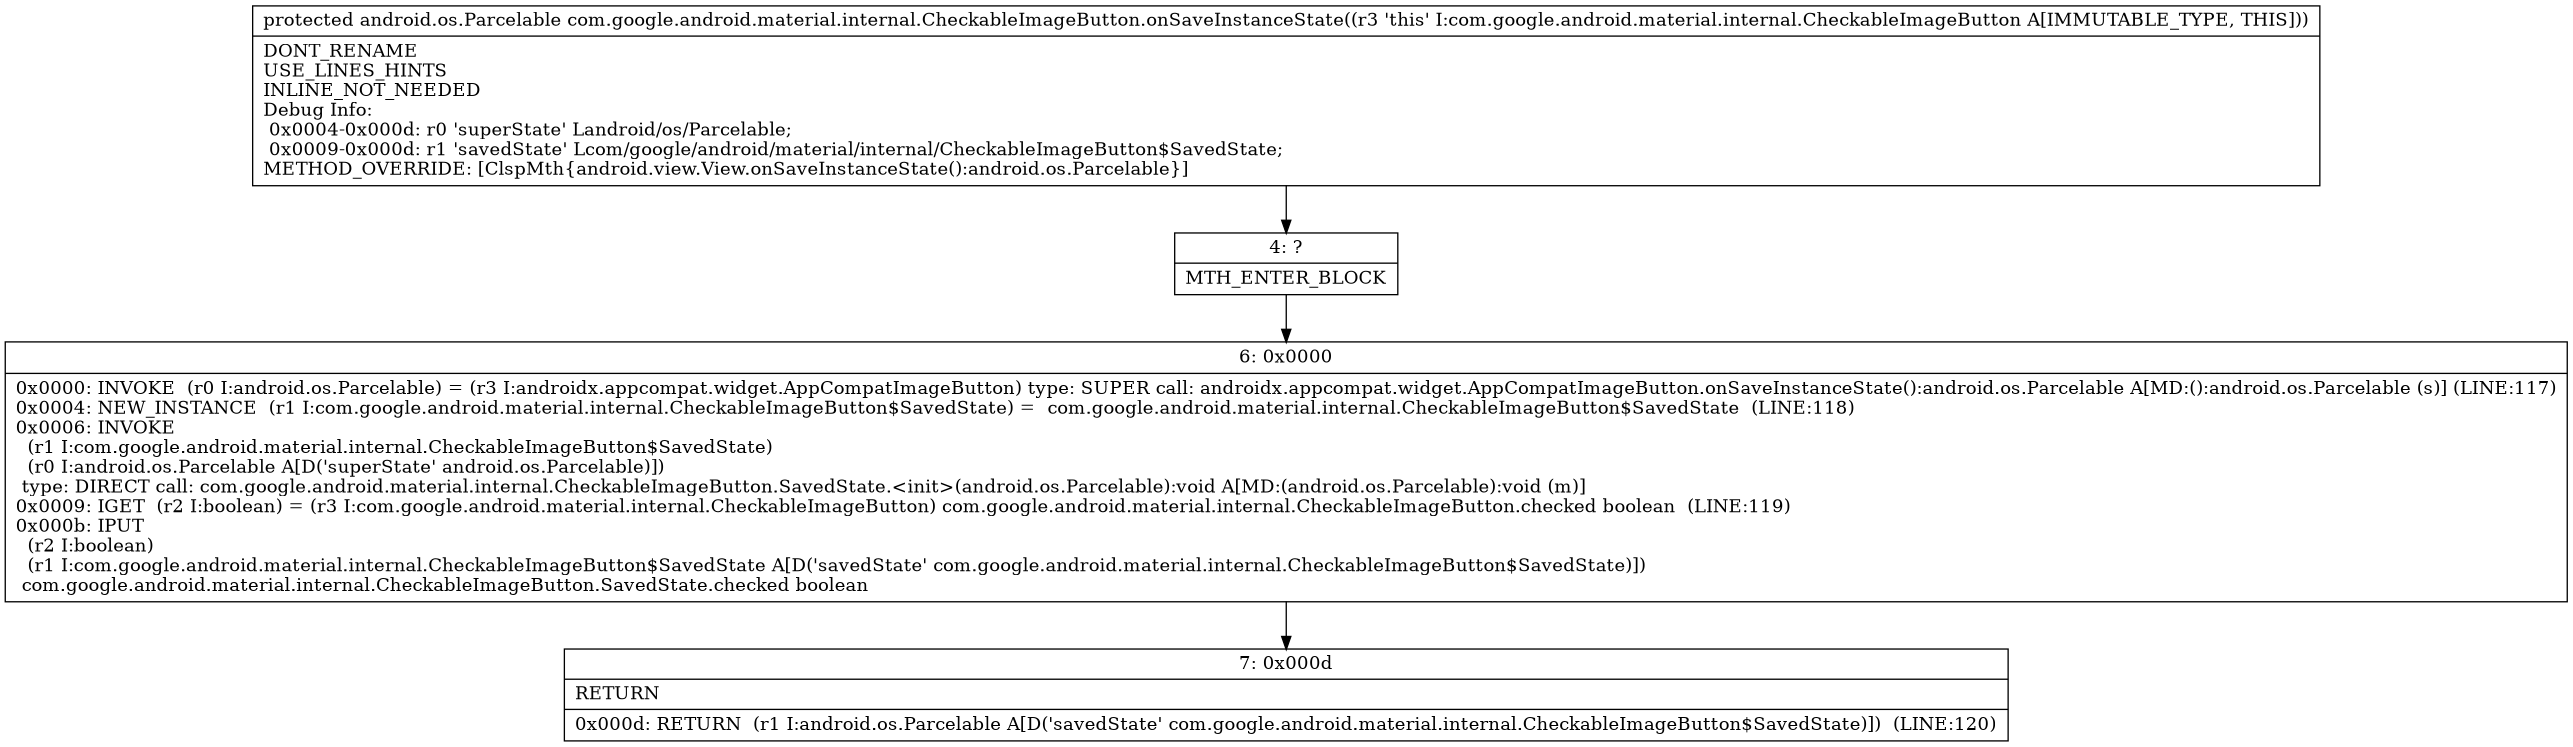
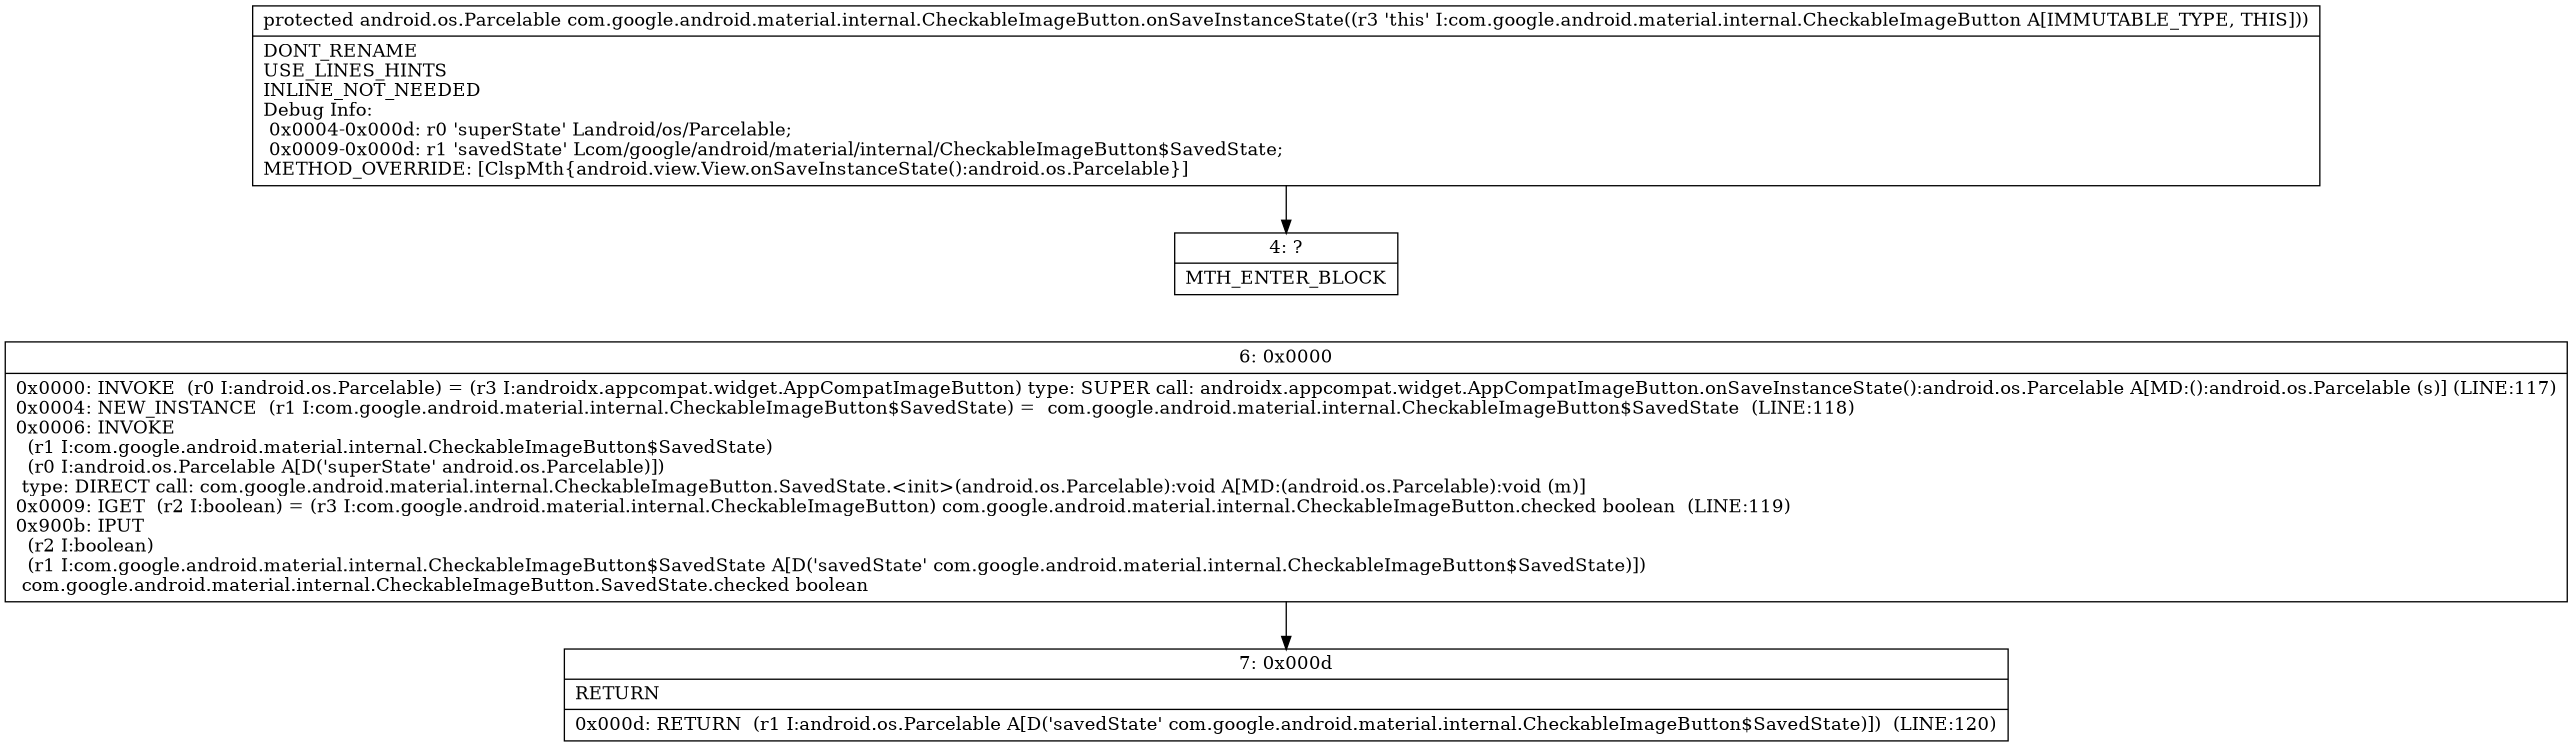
(1286, 312) -> none
(86, 526) -> (86, 526)
